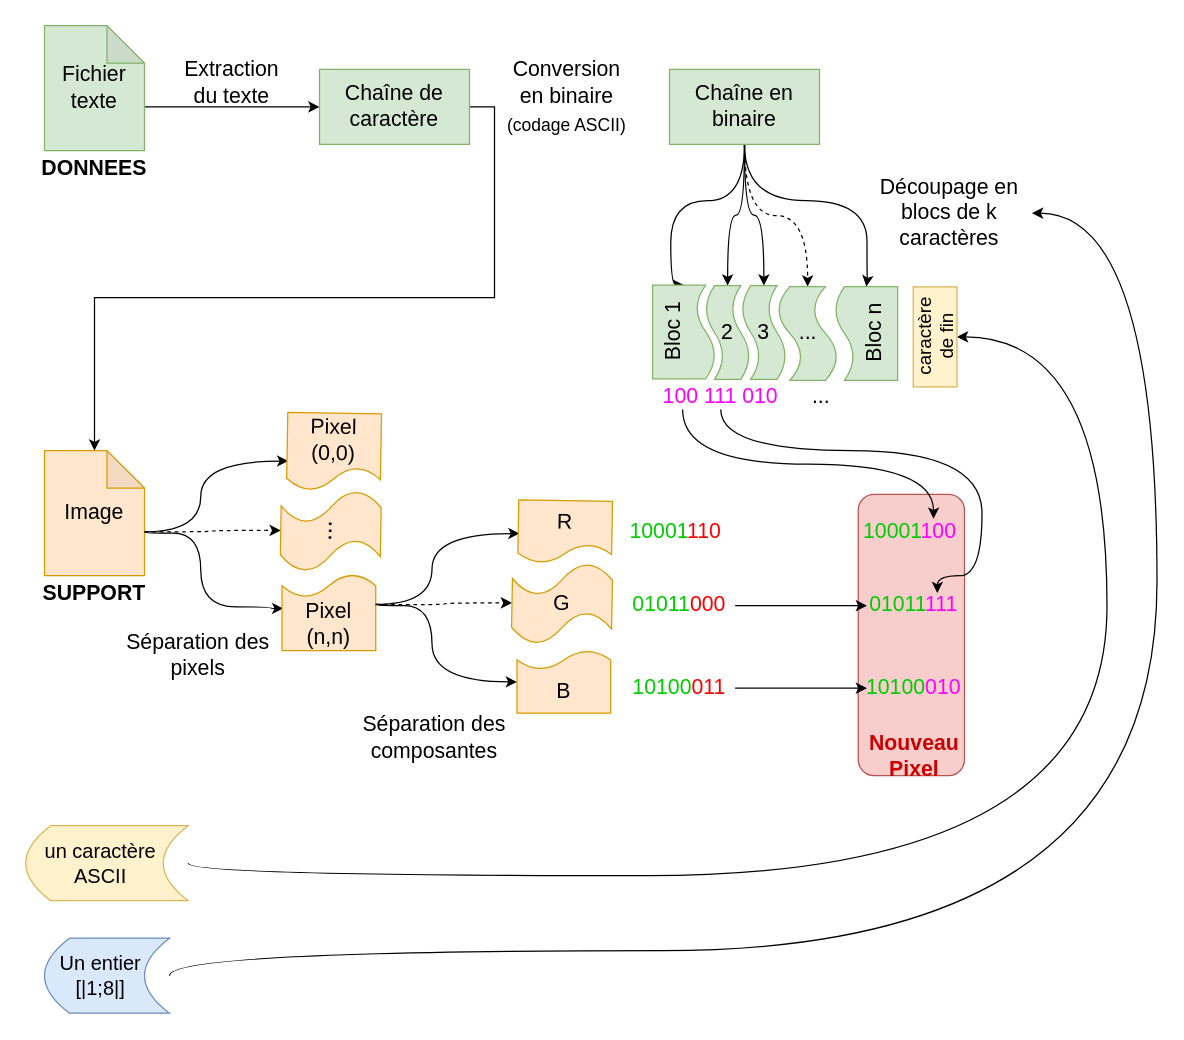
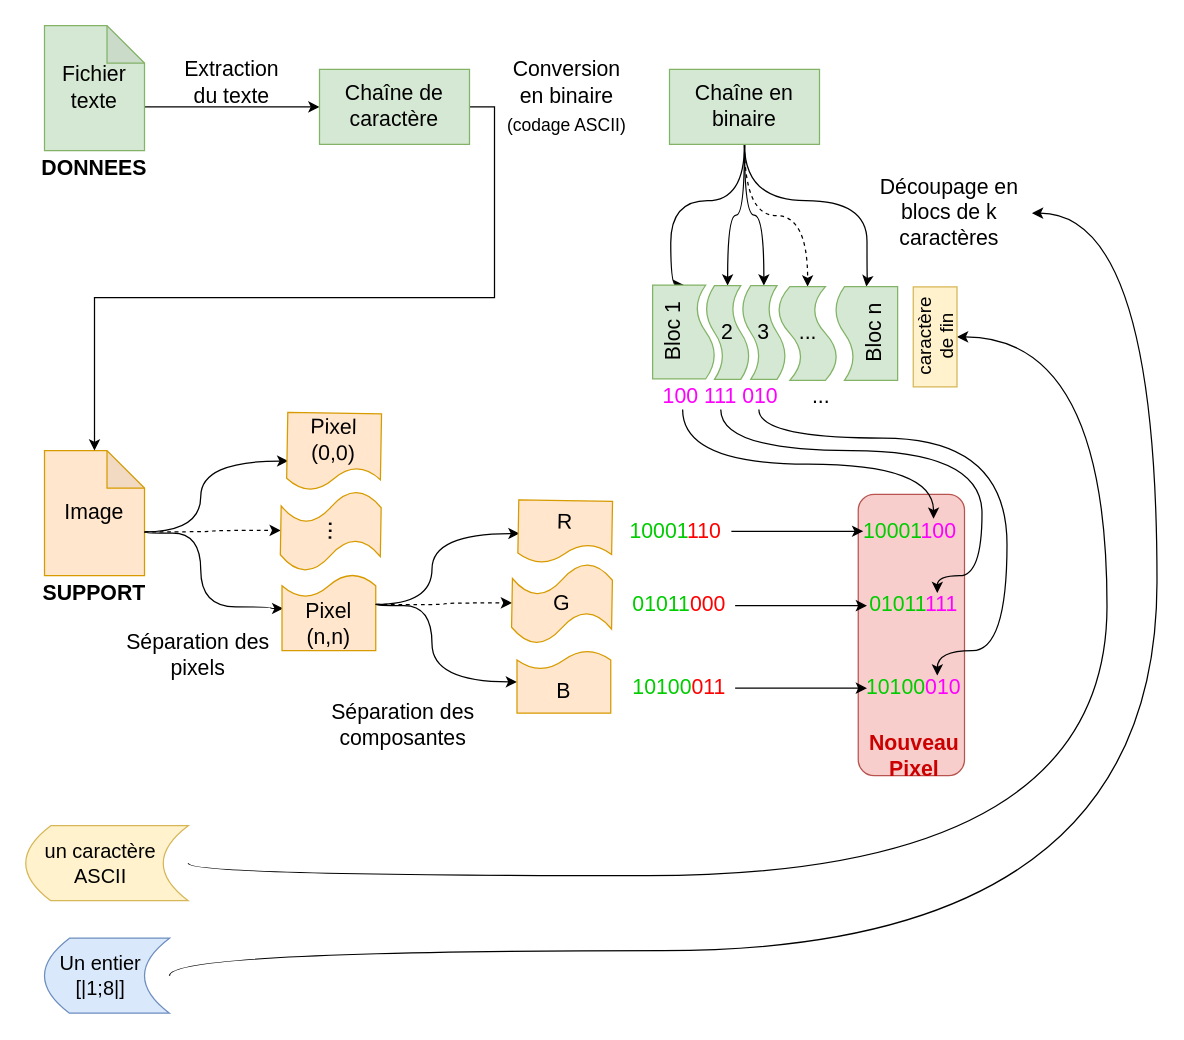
none -> (982, 471)
none -> (794, 531)
(434, 738) -> (403, 726)
